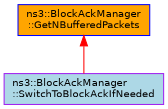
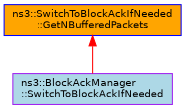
(84, 20) -> (93, 20)
